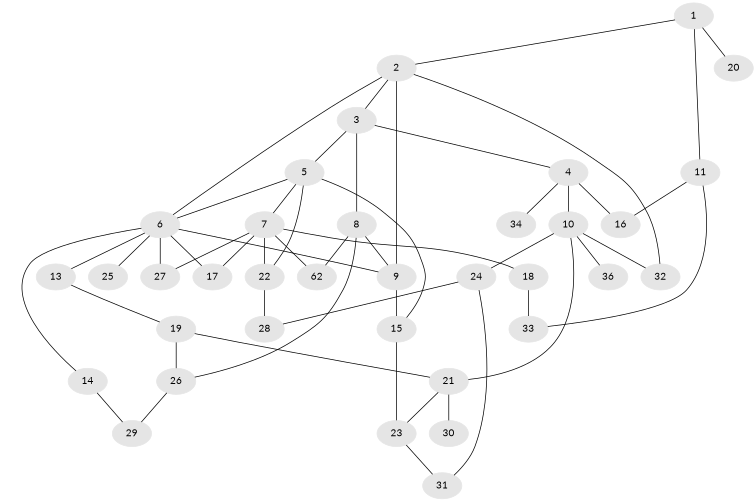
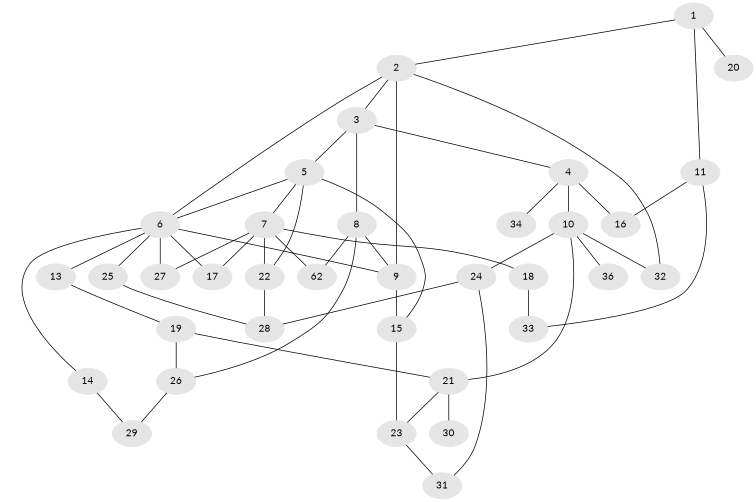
none -> (184, 307)
